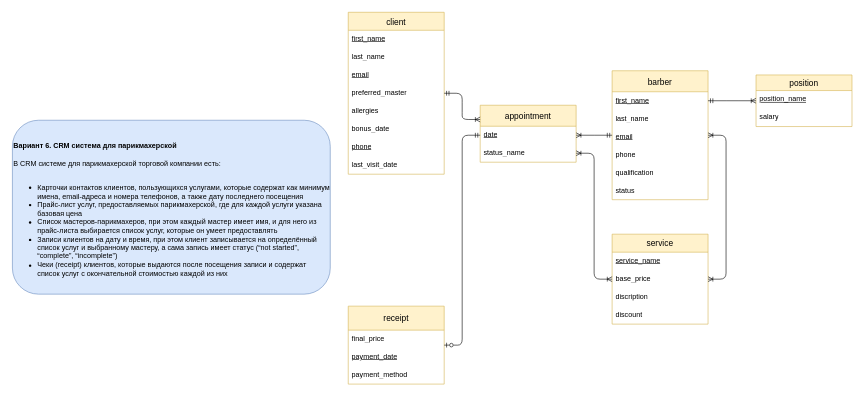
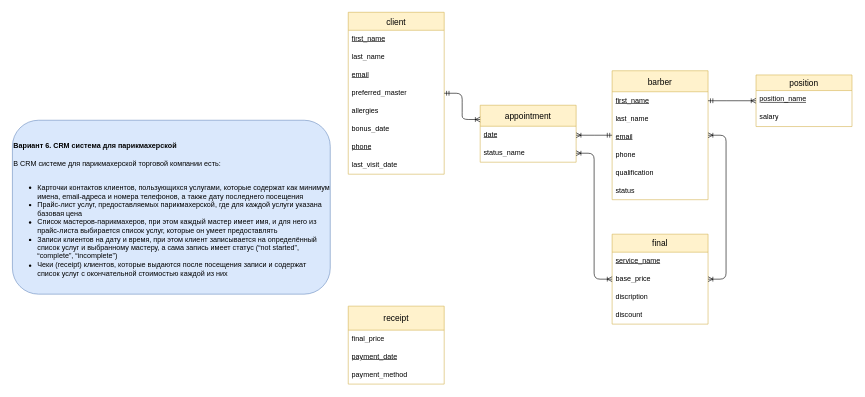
(462, 237) -> none
(660, 244) -> (660, 244)
